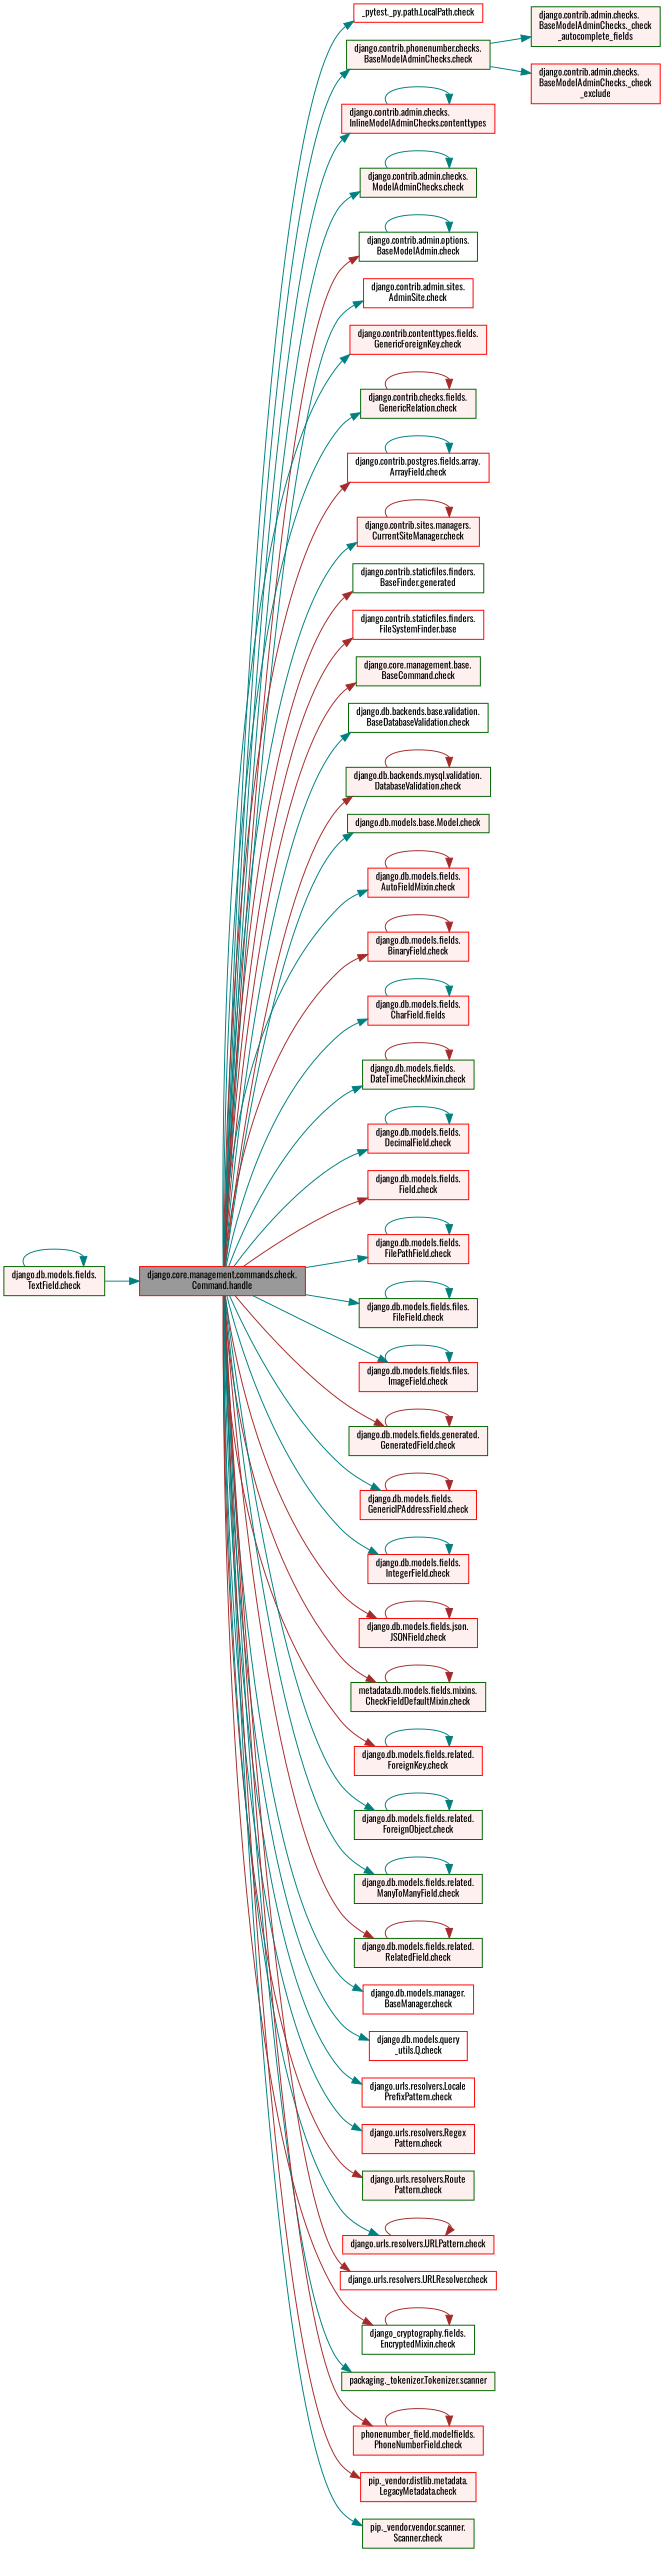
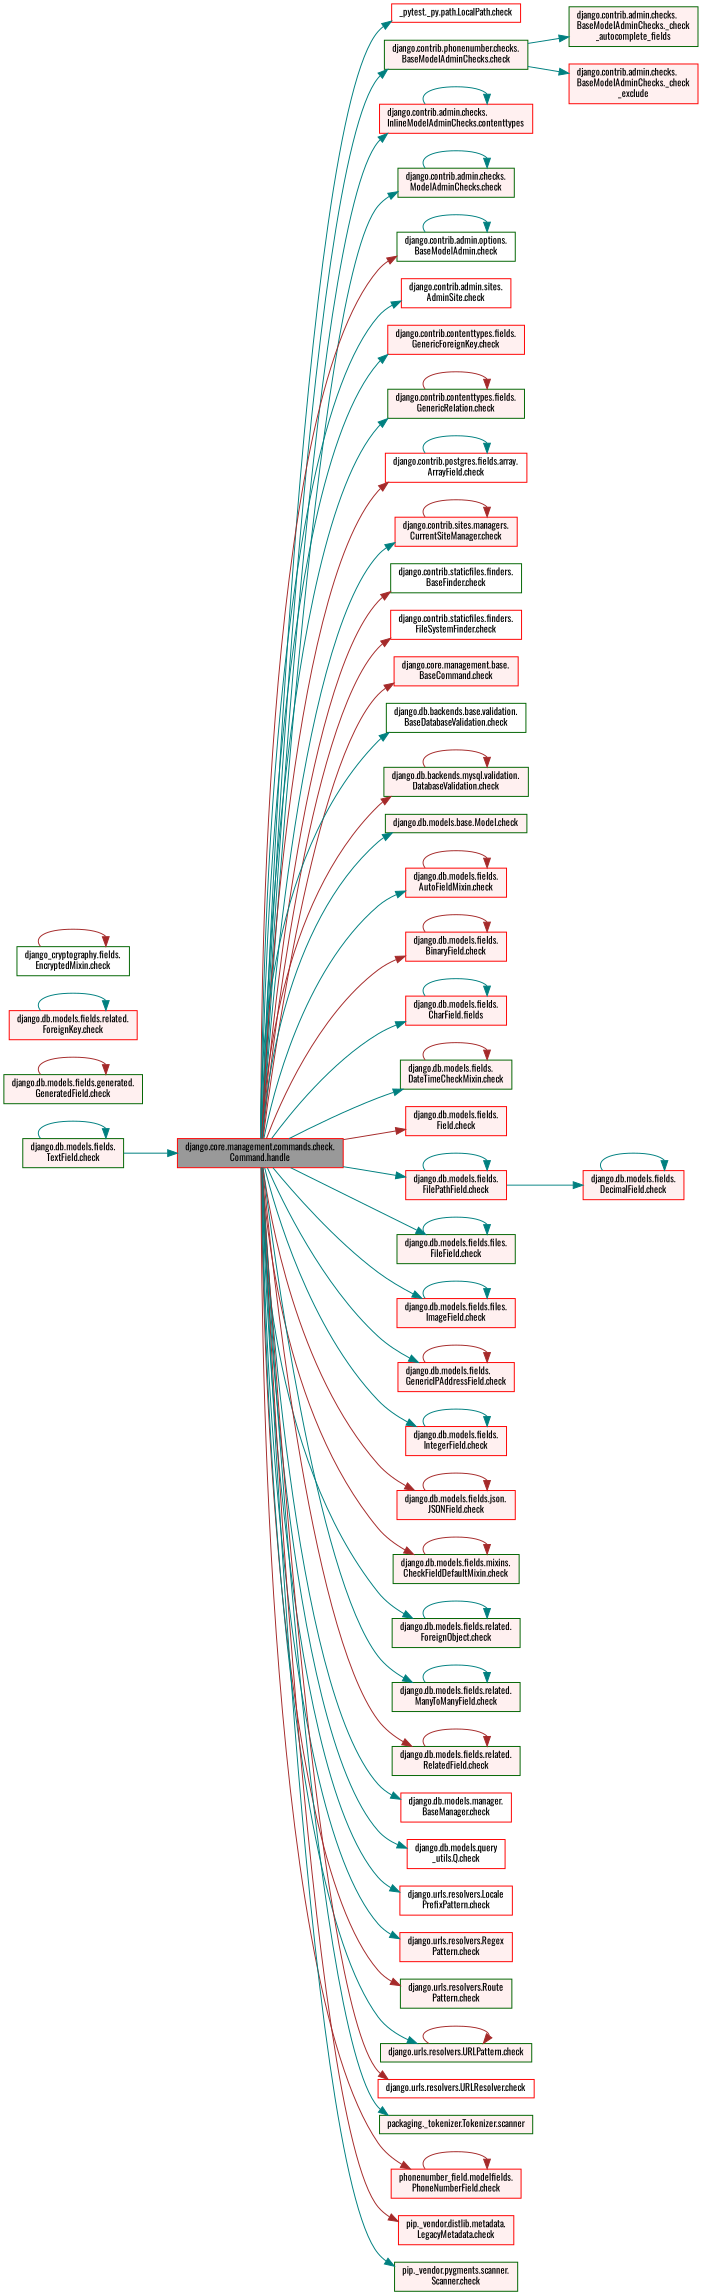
(418, 404) -> (456, 404)
(418, 578) -> (456, 578)
(418, 625) -> (456, 625)
(418, 671) -> (456, 671)
(290, 1202) -> (540, 1185)
(300, 1365) -> none
(295, 1647) -> none
(418, 1697) -> (456, 1569)
(241, 1820) -> none
(418, 2245) -> (456, 2053)
(418, 2534) -> (456, 2277)
